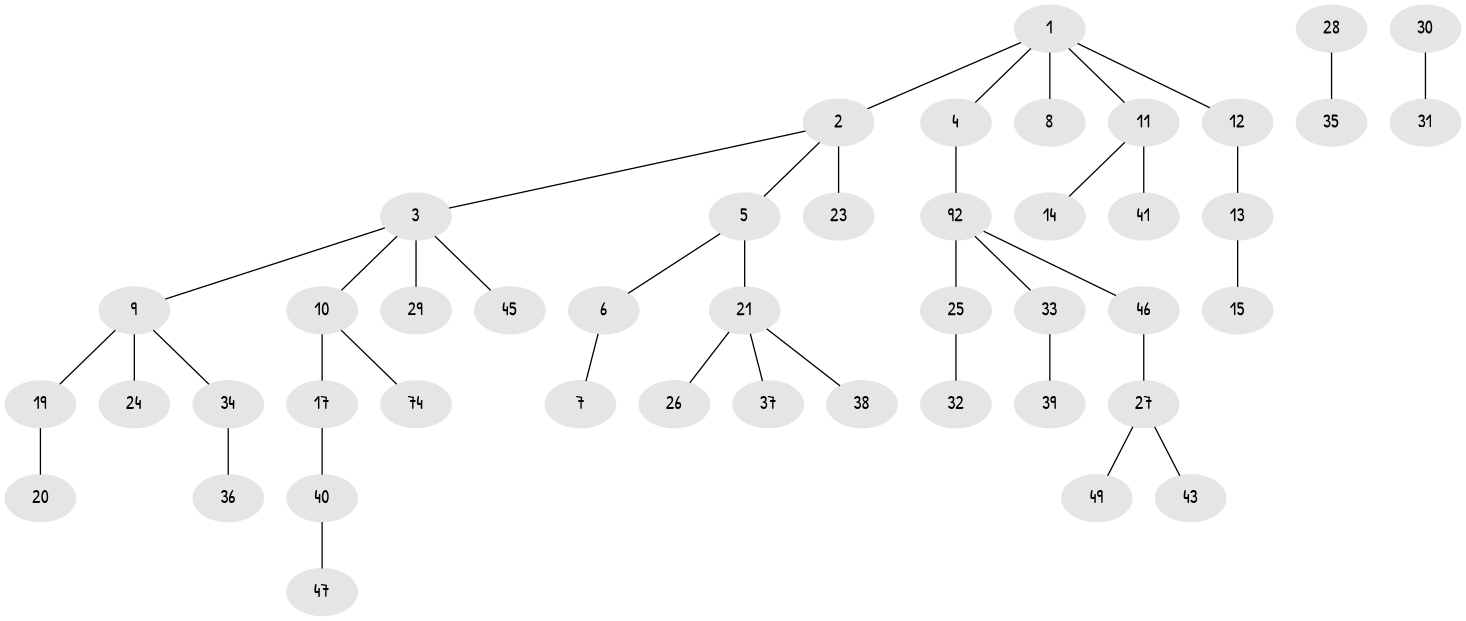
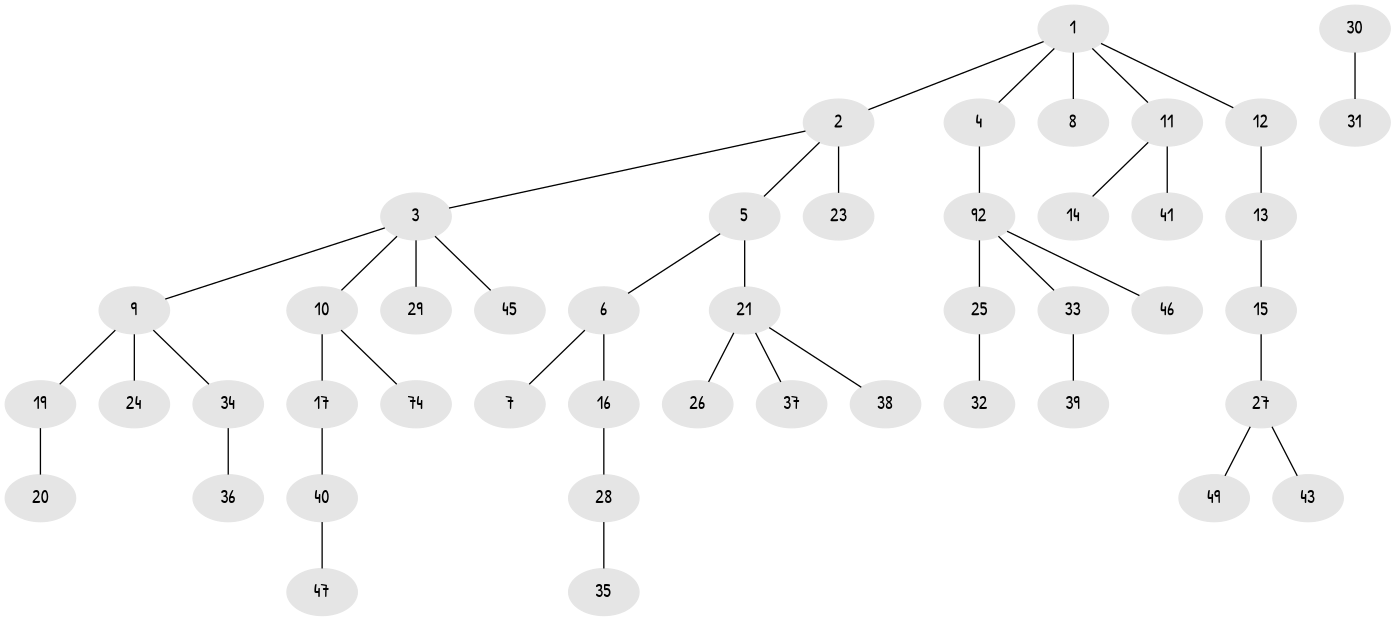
(1144, 357) -> (1261, 357)
none -> (604, 404)
